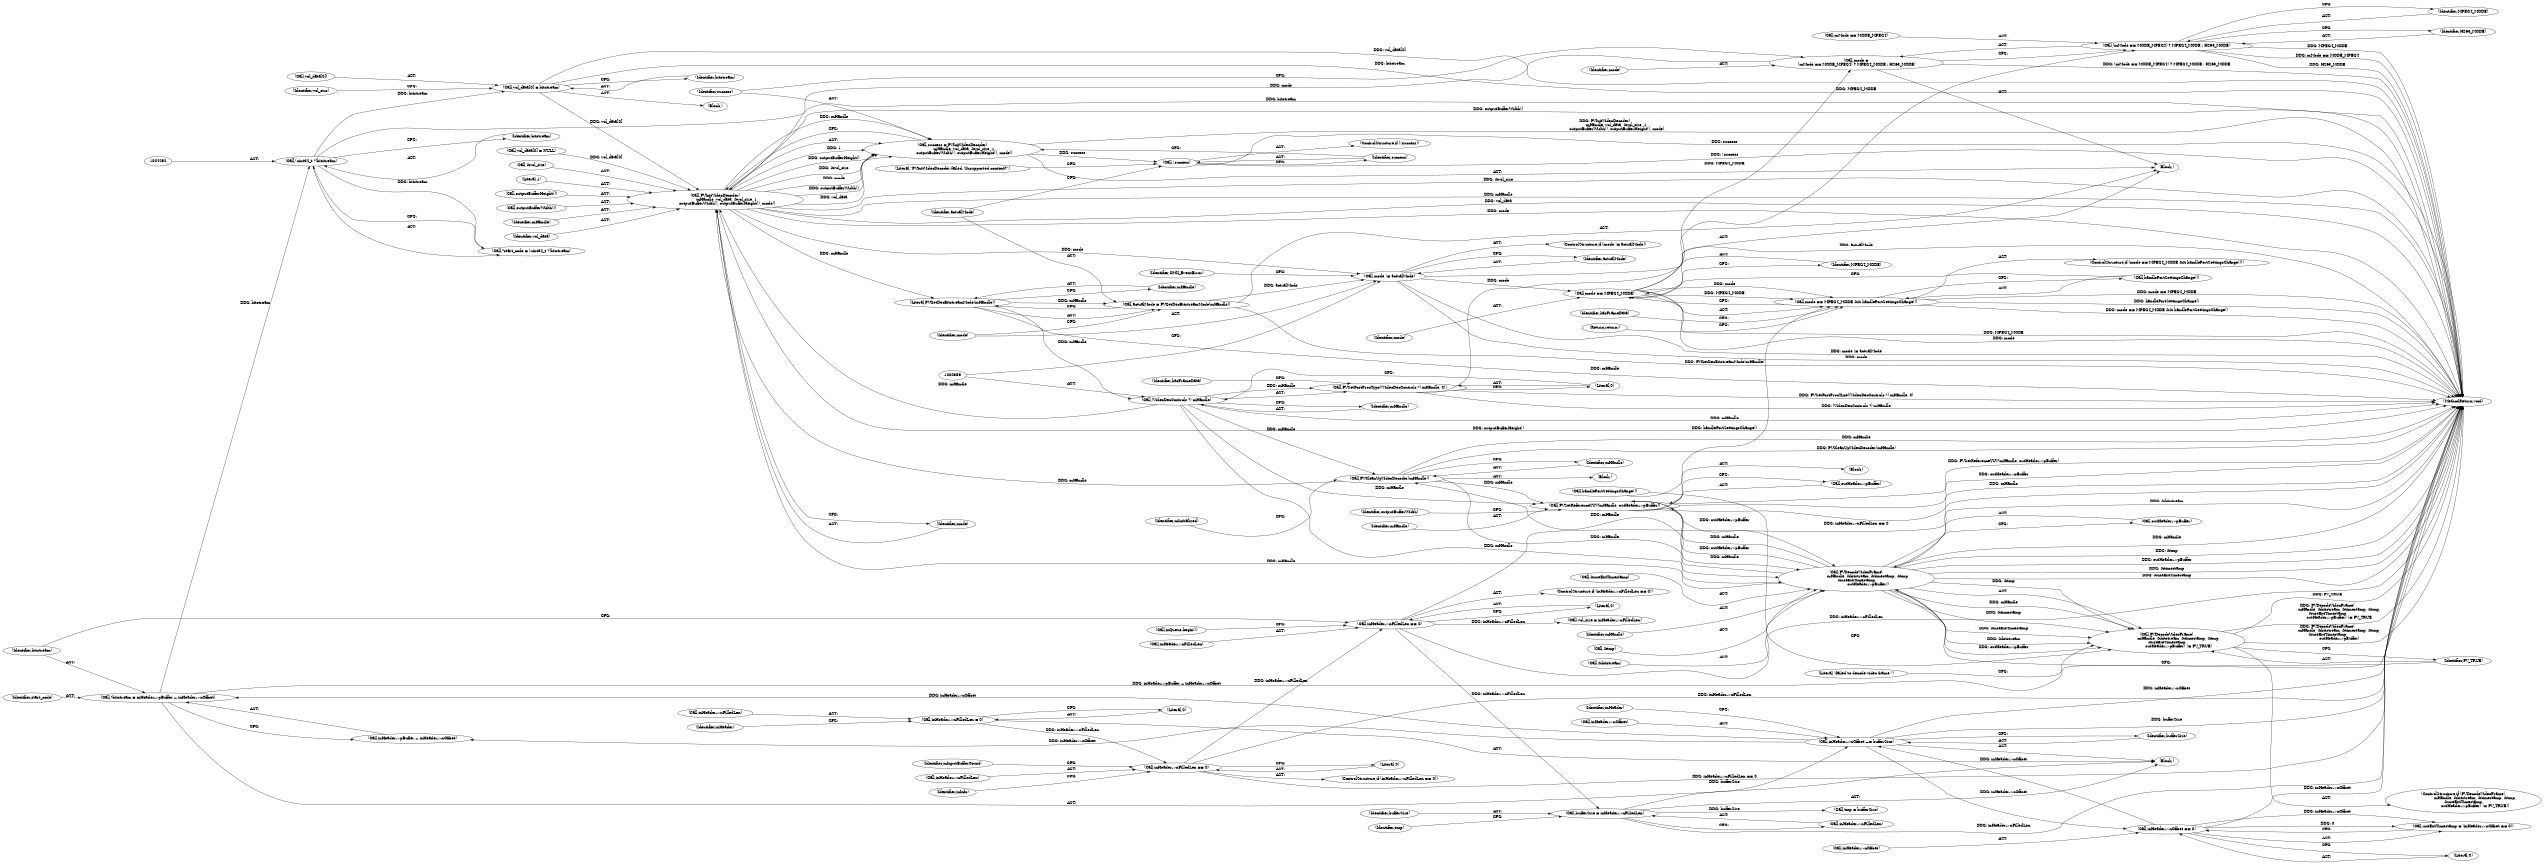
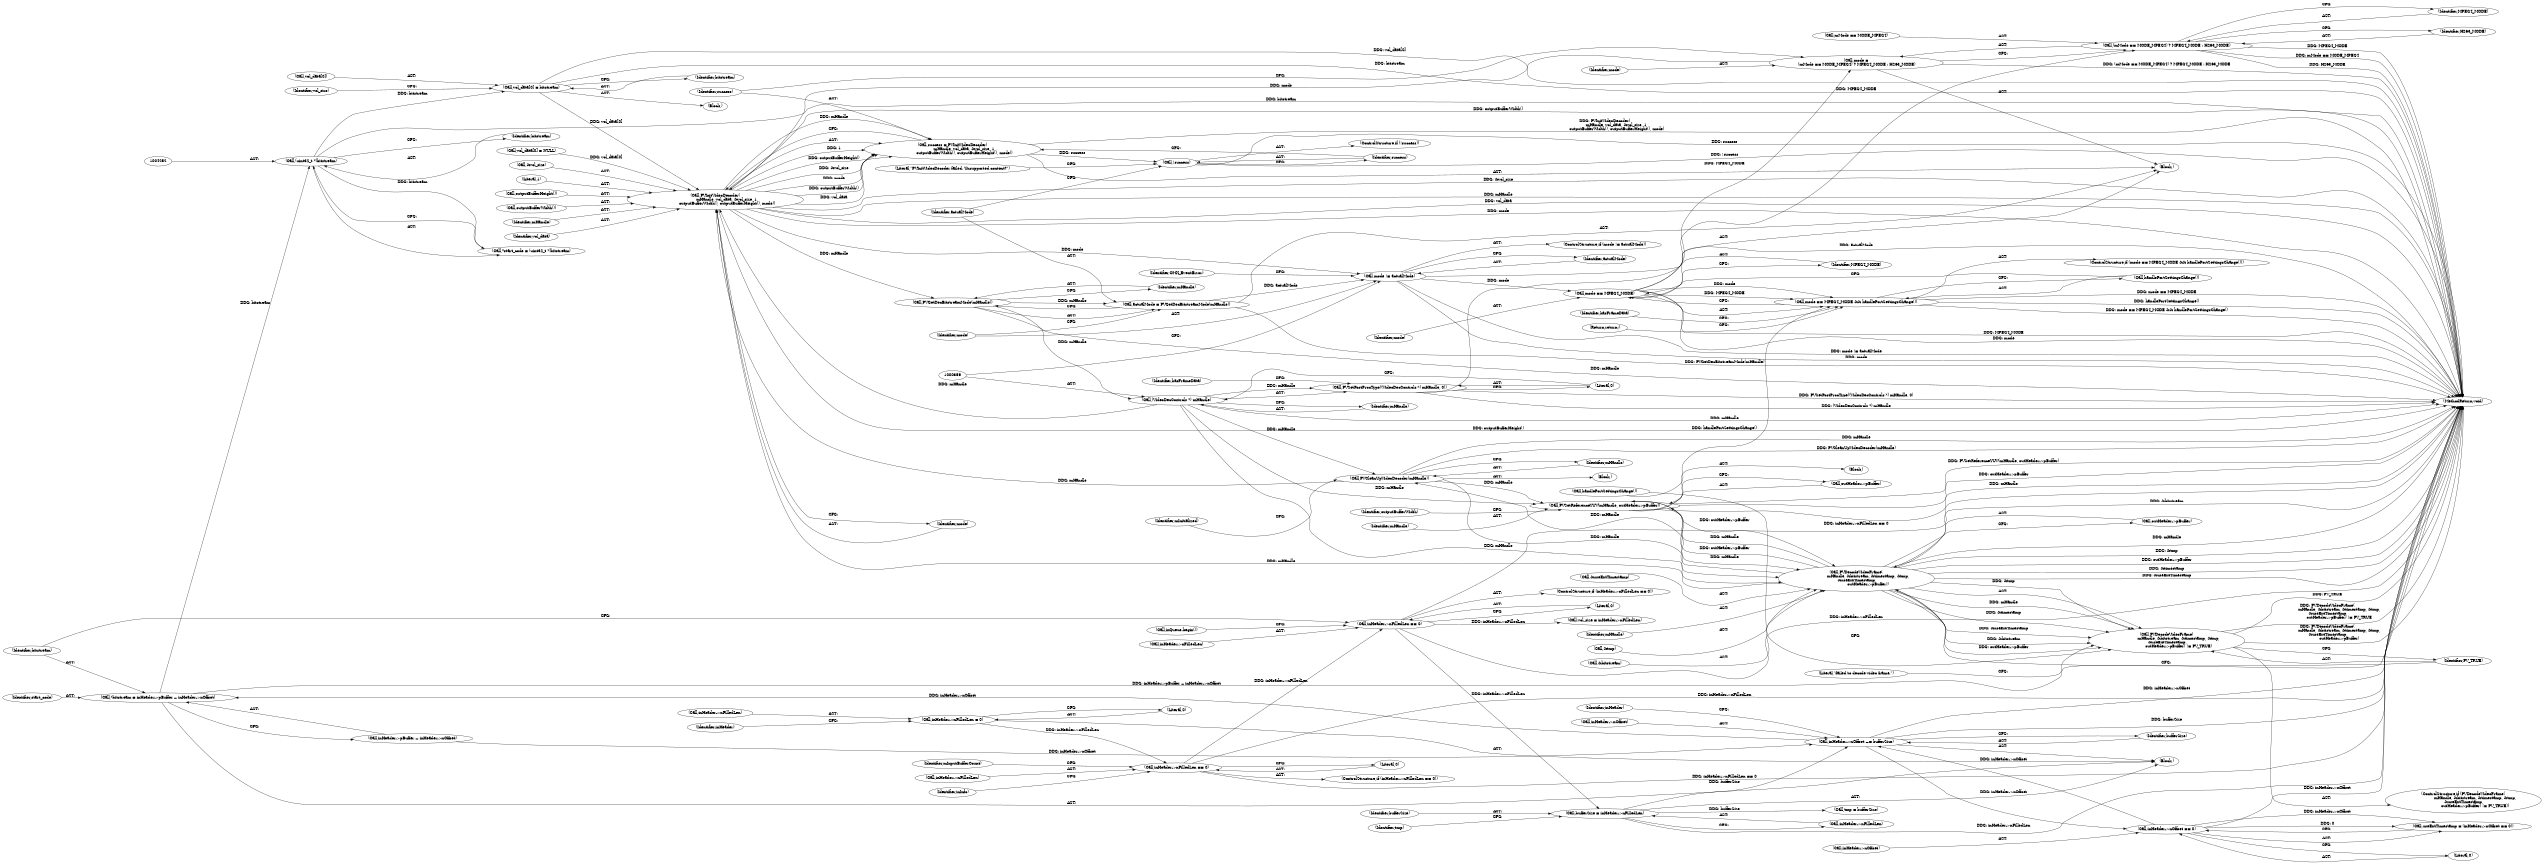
(953, 303) -> (953, 303)
(1139, 740) -> (1133, 755)
